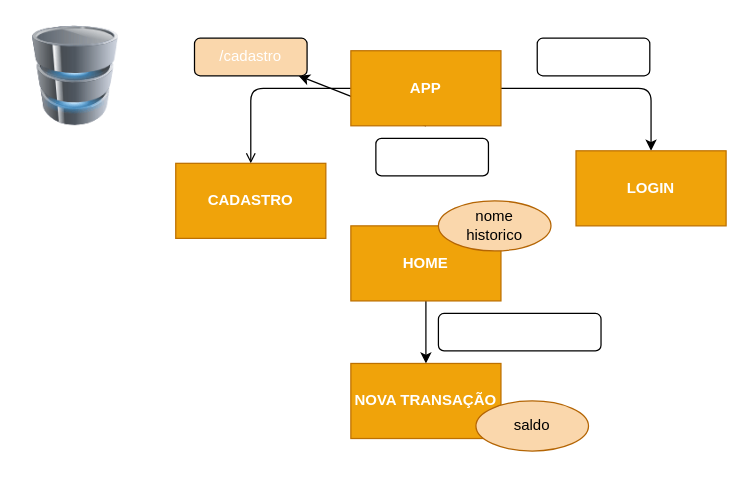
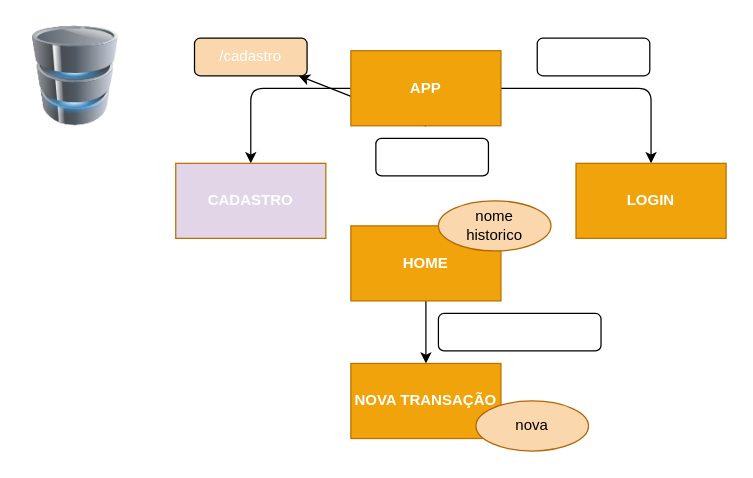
(251, 155) -> (251, 153)
(651, 188) -> (651, 201)
(251, 201) -> (251, 201)
(532, 426) -> (532, 426)
